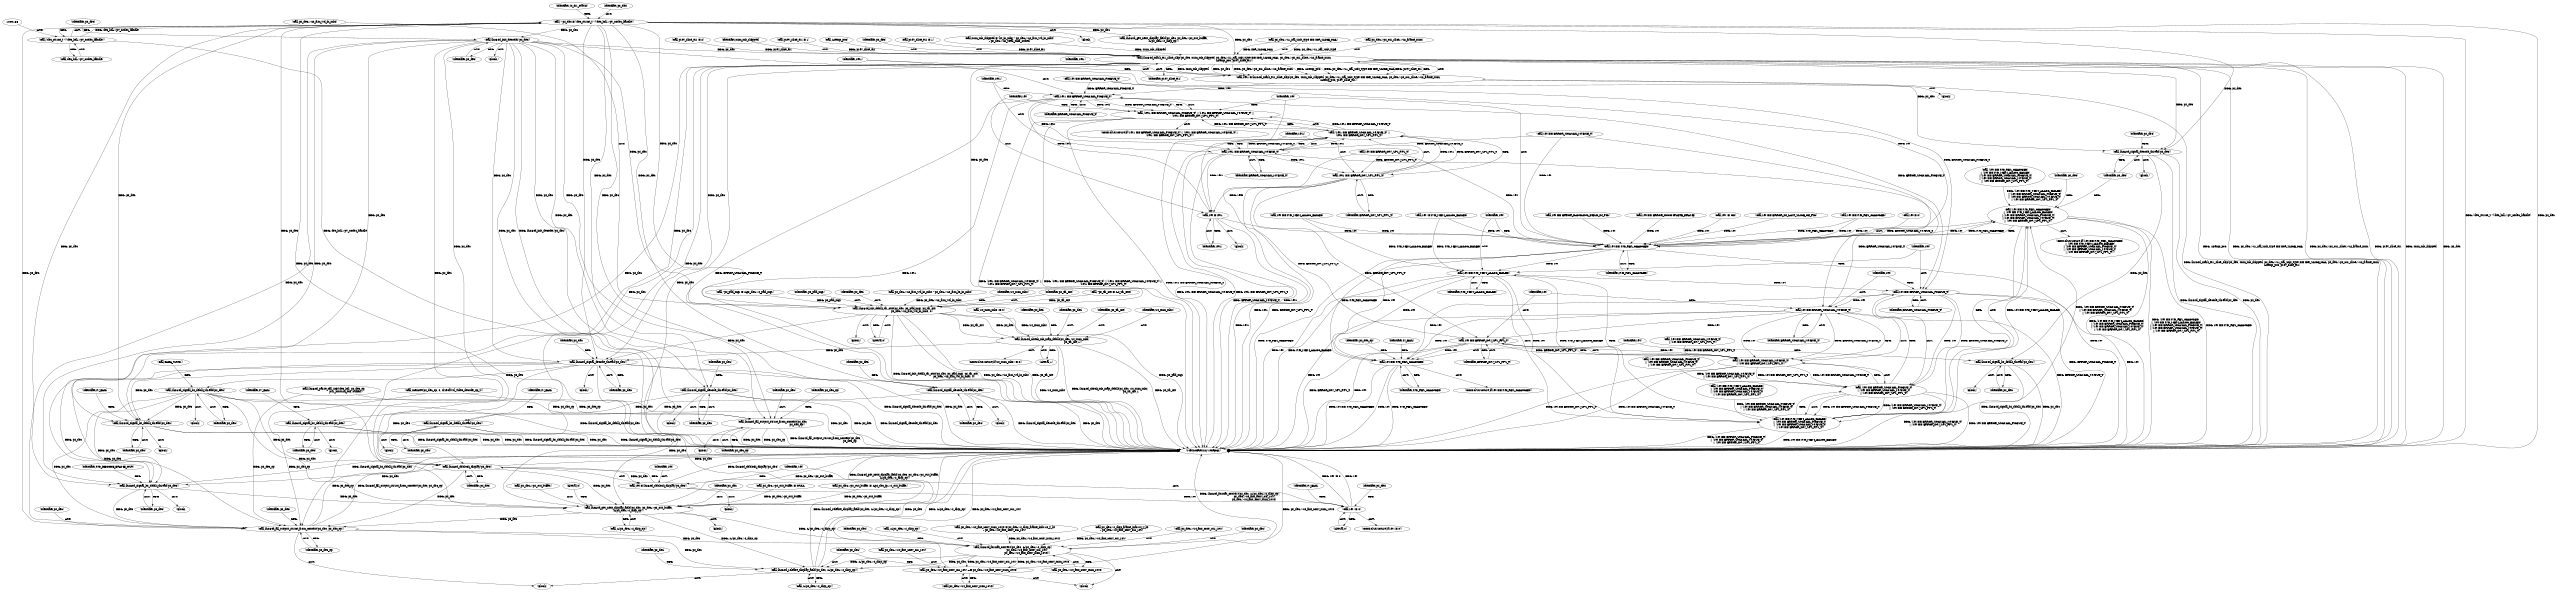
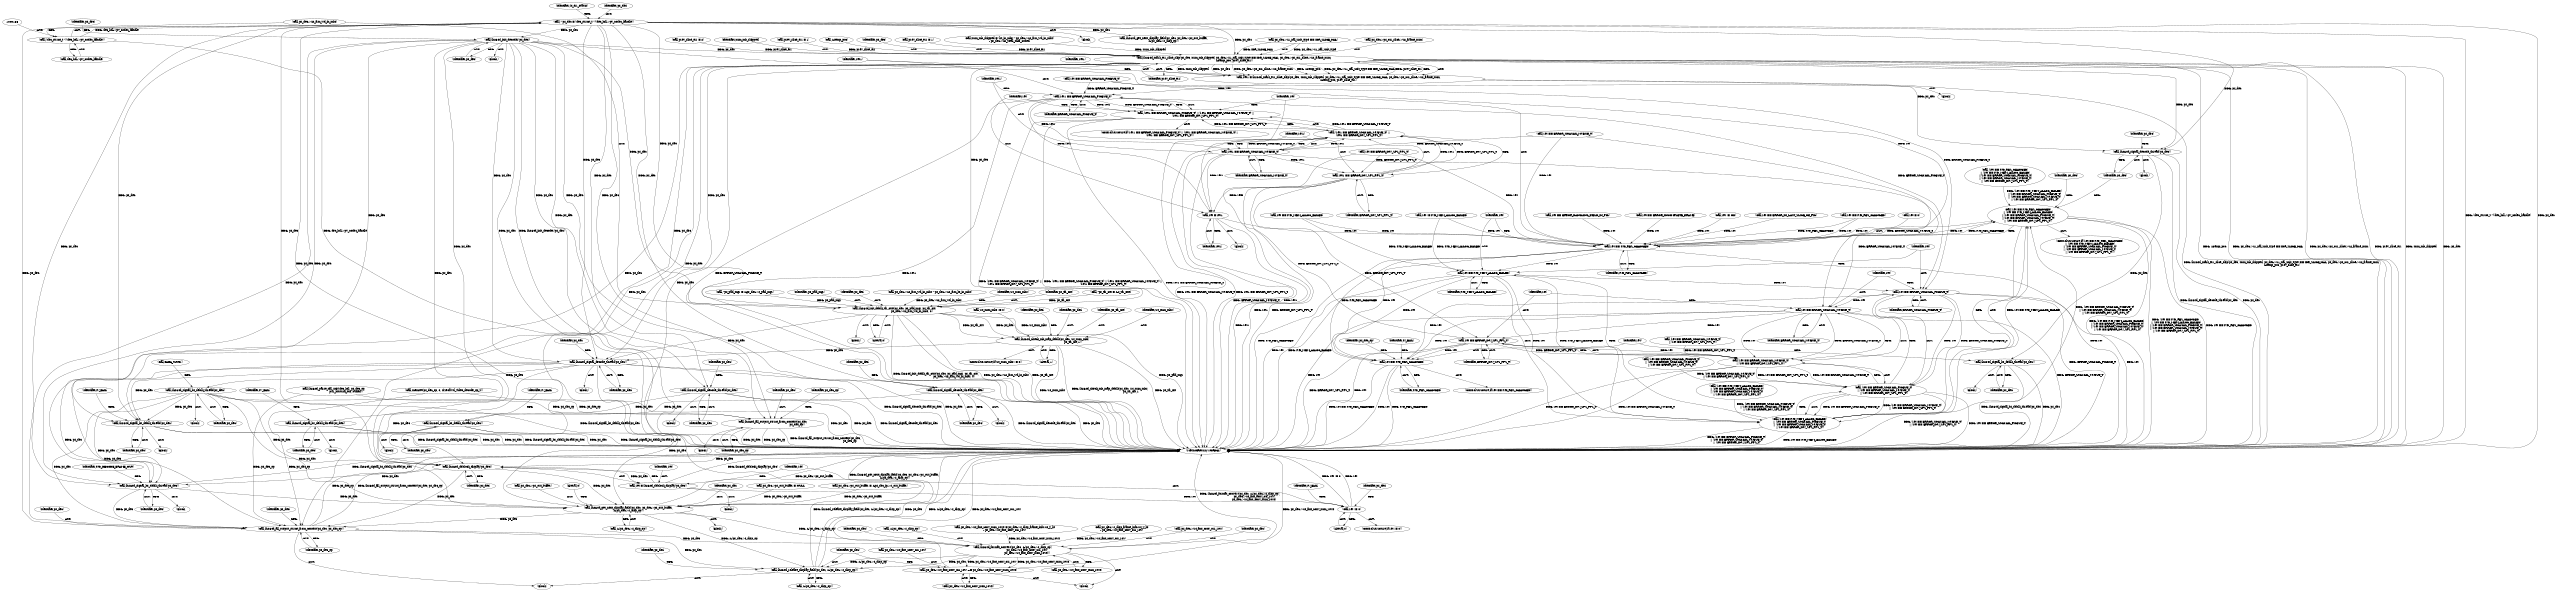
(296, 26) -> (160, 25)
(719, 457) -> (857, 452)
